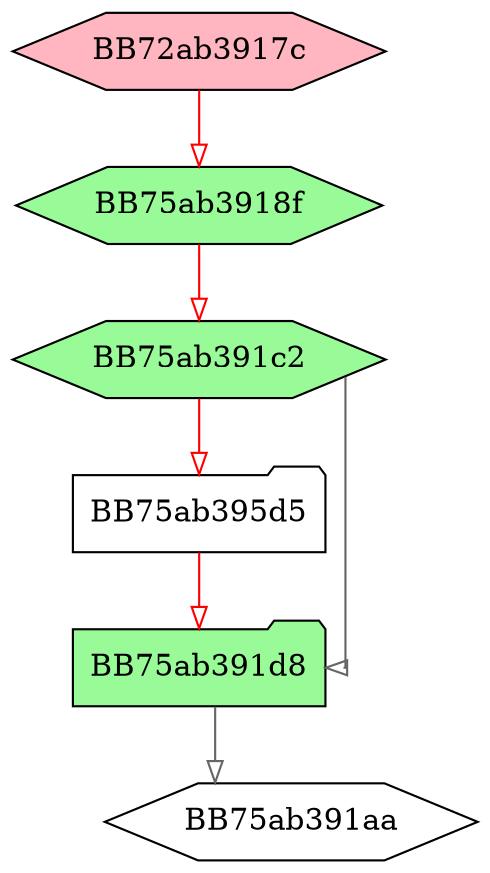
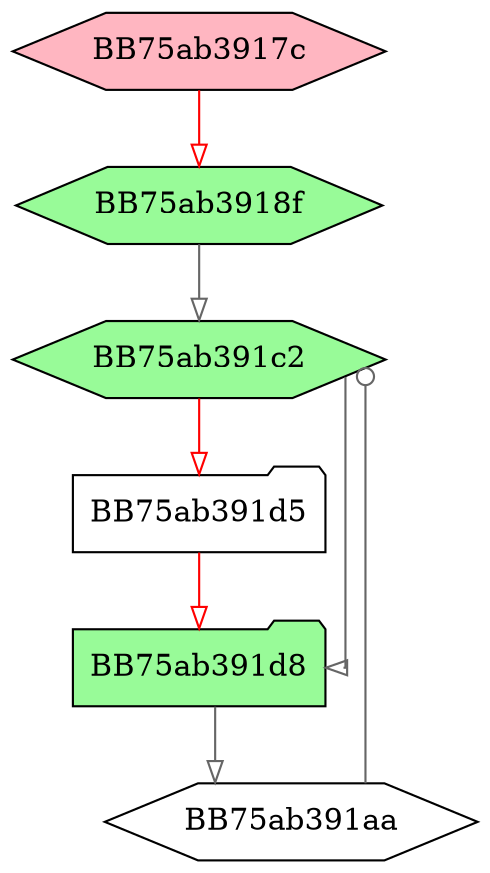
(199, 51) -> (199, 51)
(199, 272) -> (199, 272)
(199, 514) -> (199, 514)
none -> (365, 584)
